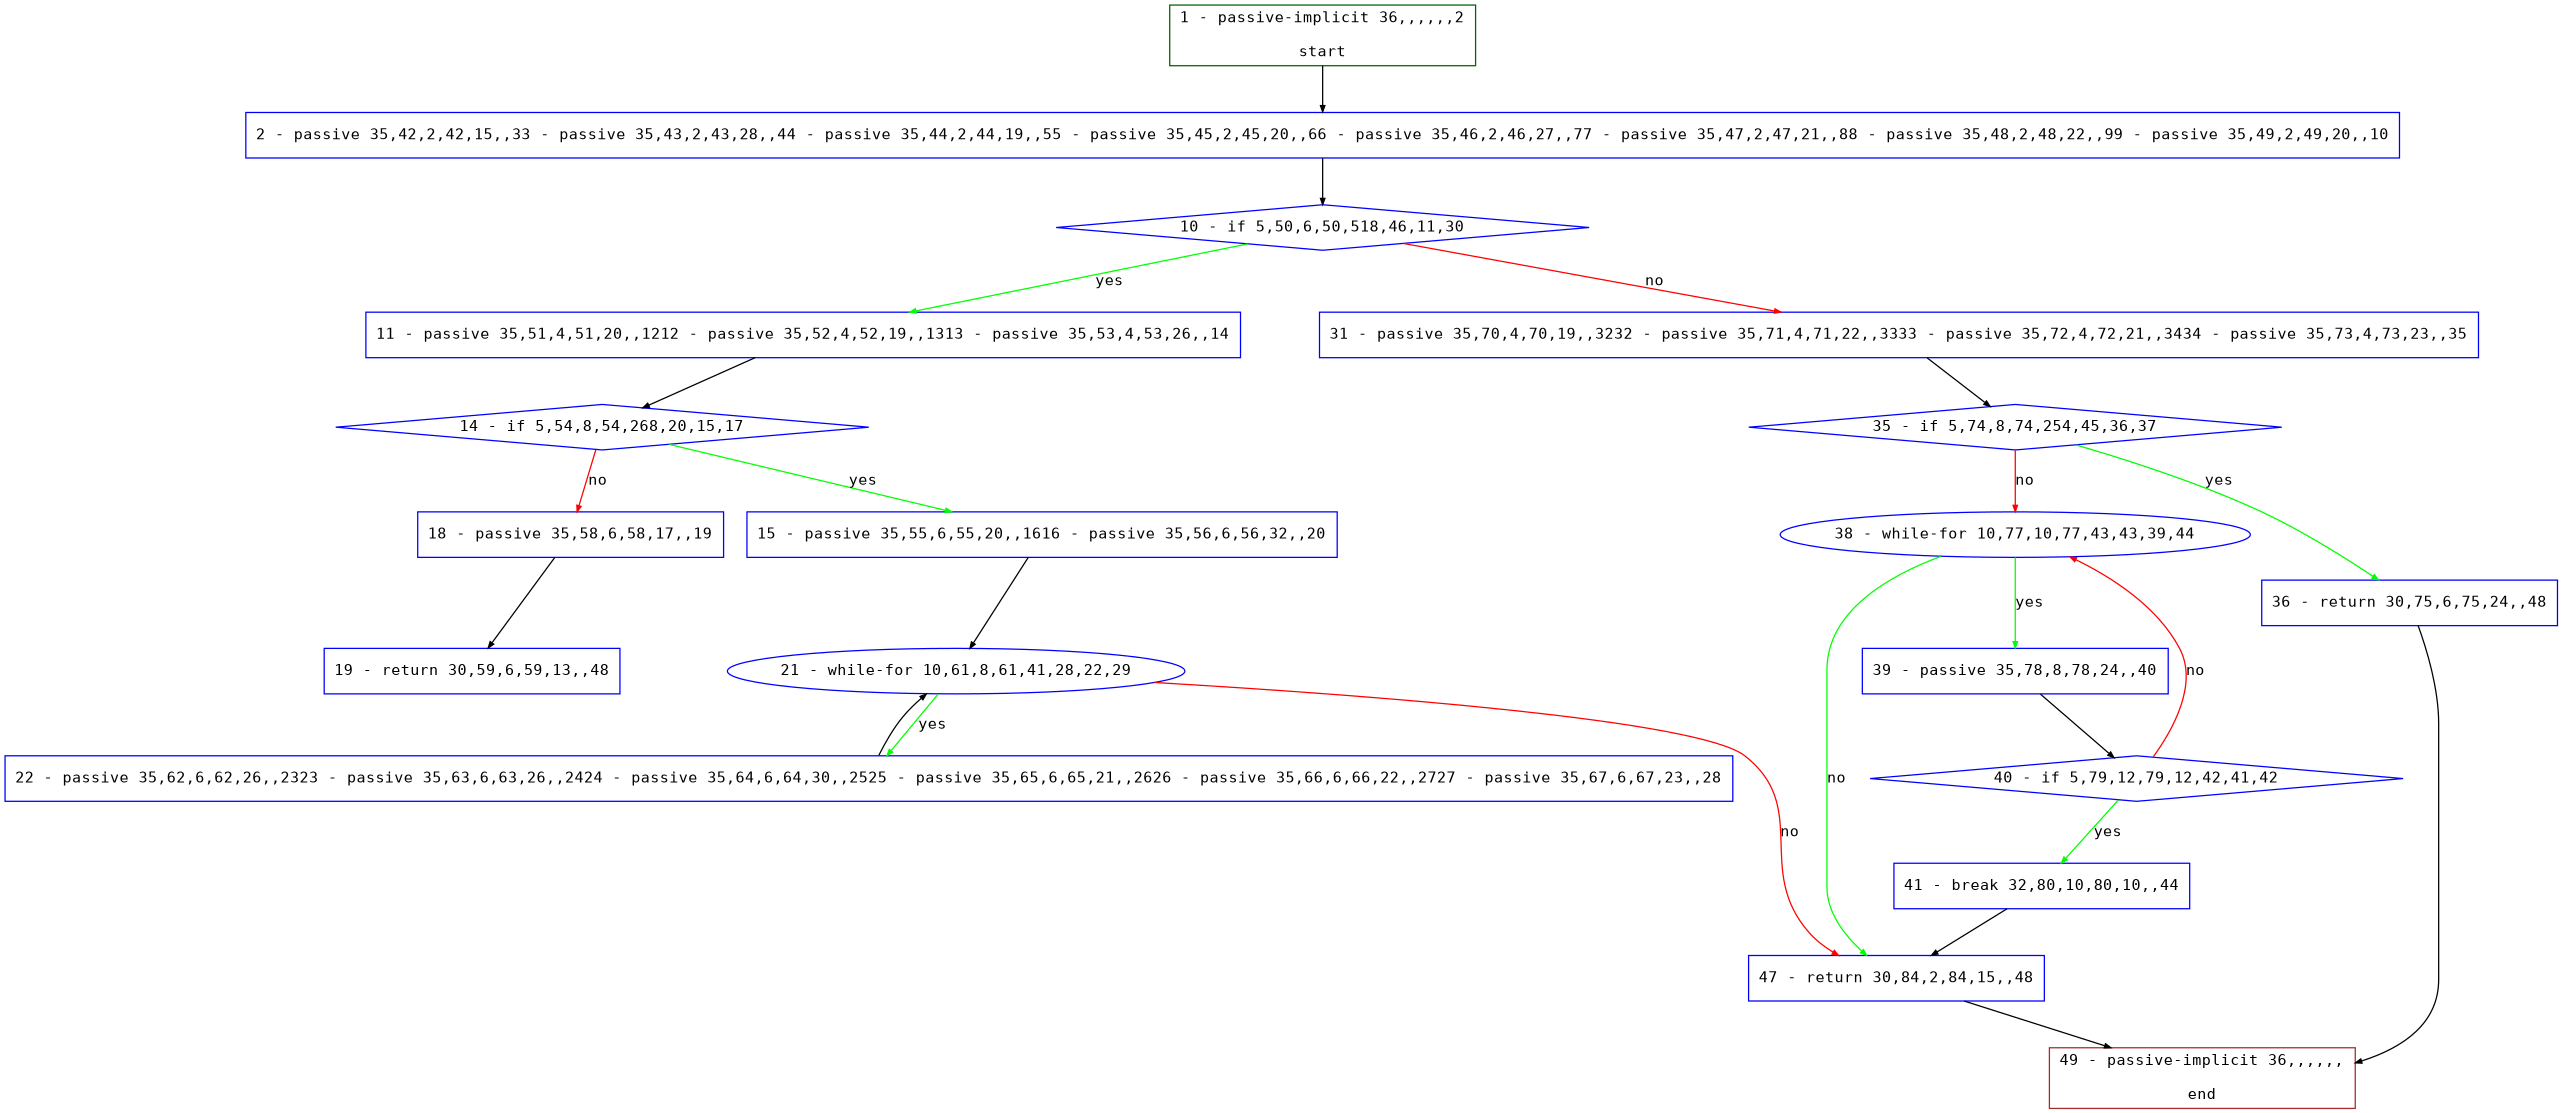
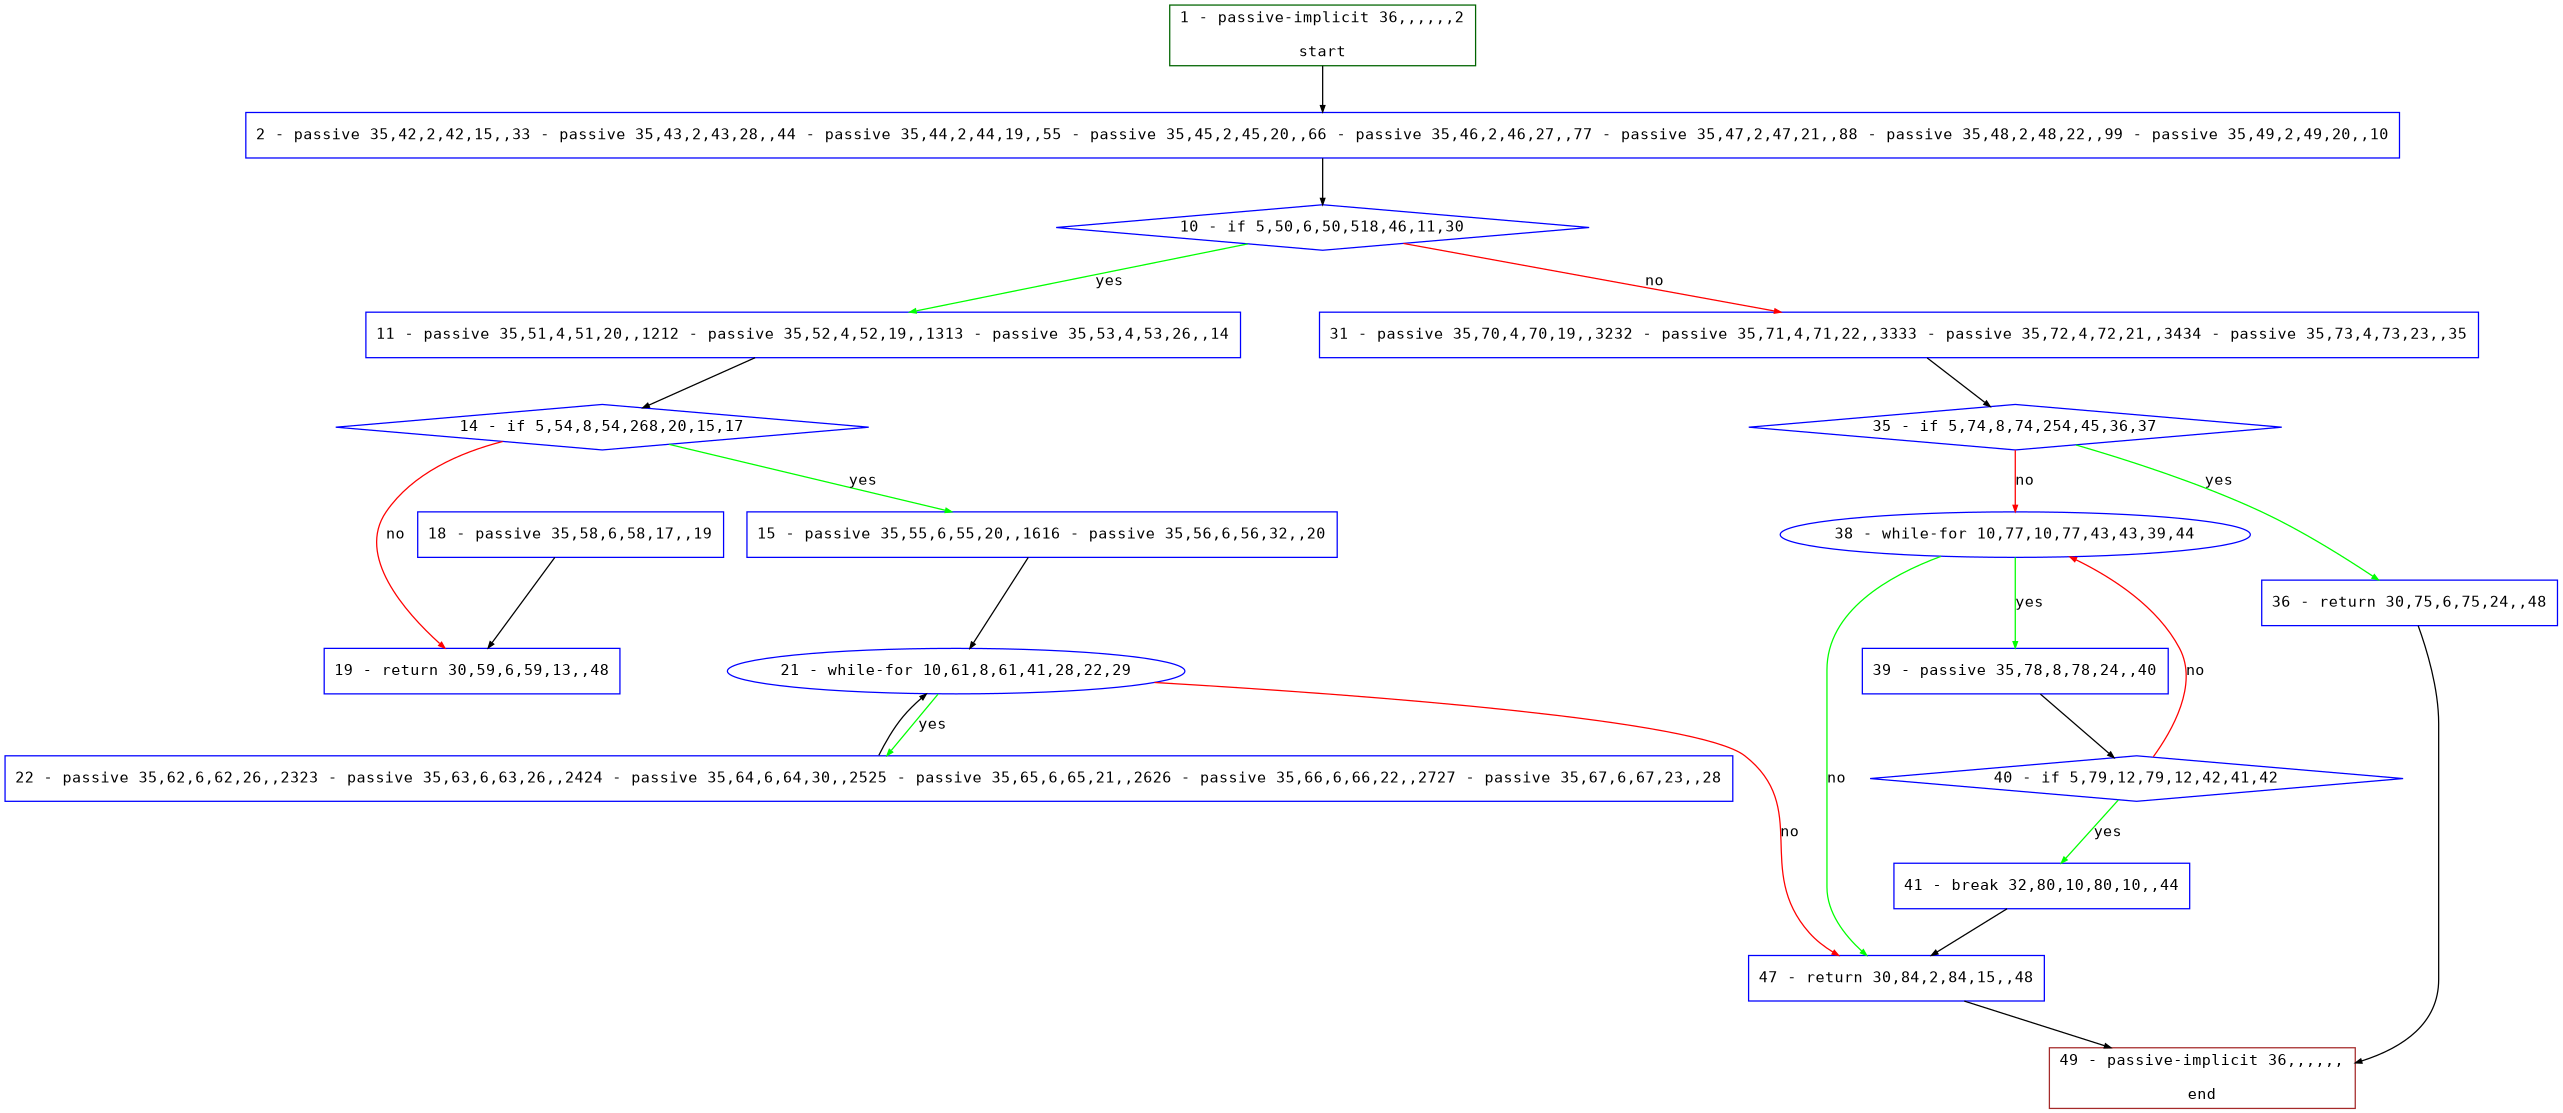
(587, 478) -> (383, 519)
